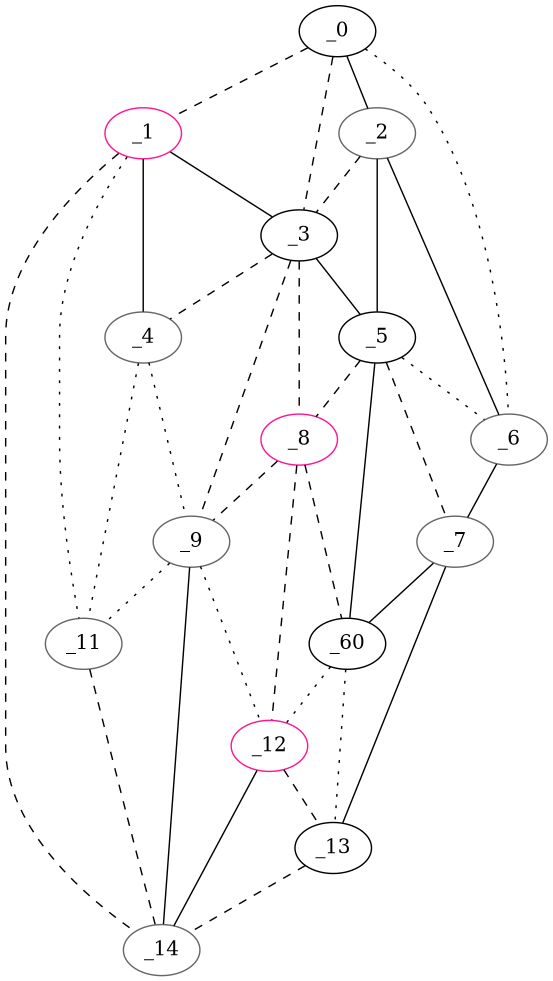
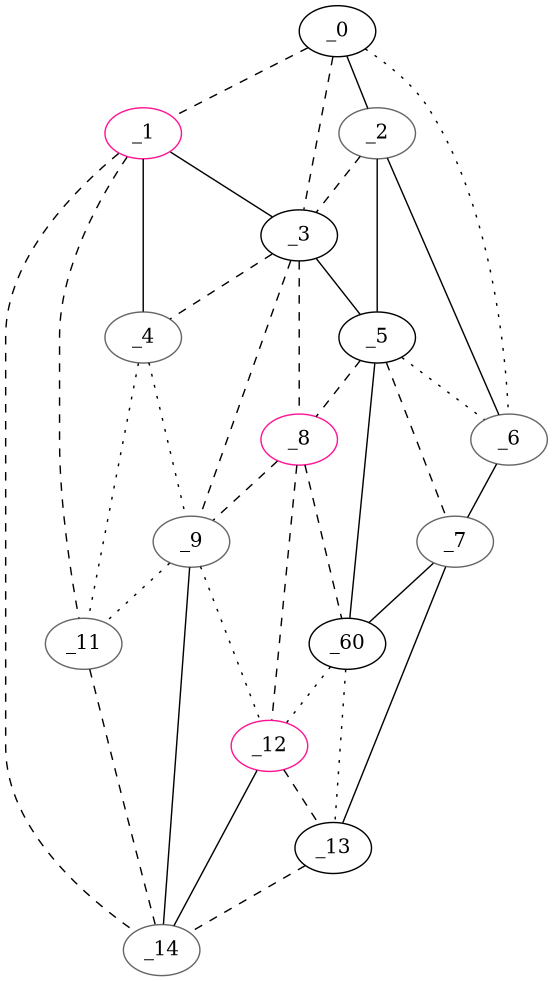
(60, 381) -> (60, 381)
